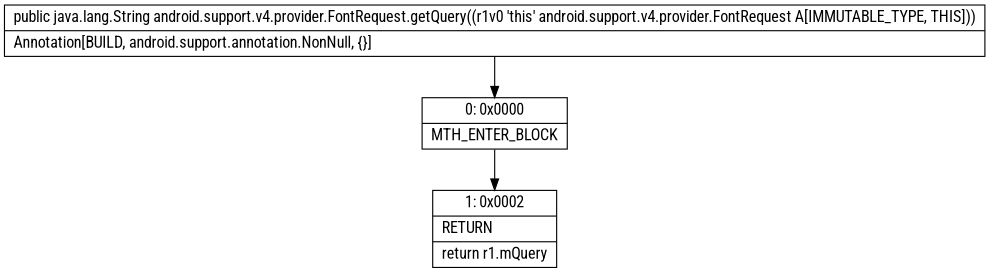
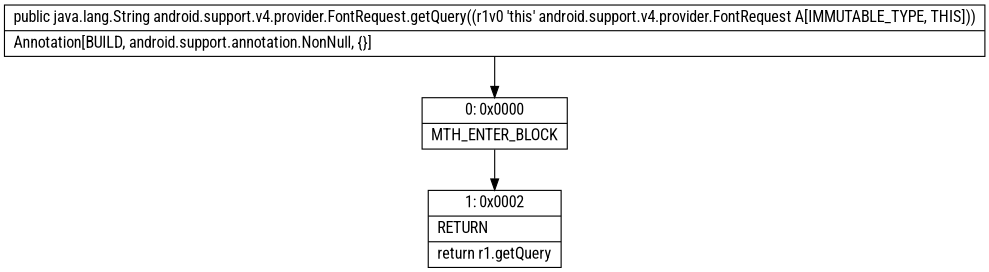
(495, 254) -> (495, 254)
